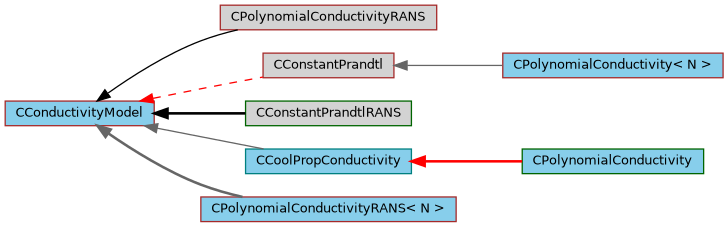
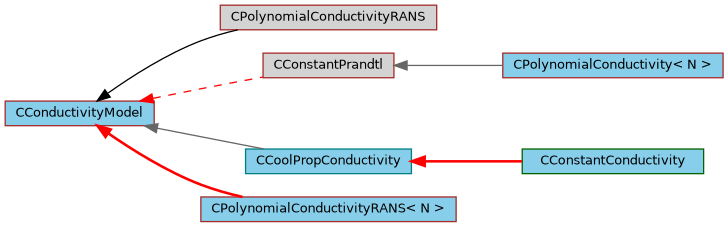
(328, 113) -> none
(613, 161) -> (613, 161)
(172, 172) -> (172, 172)
